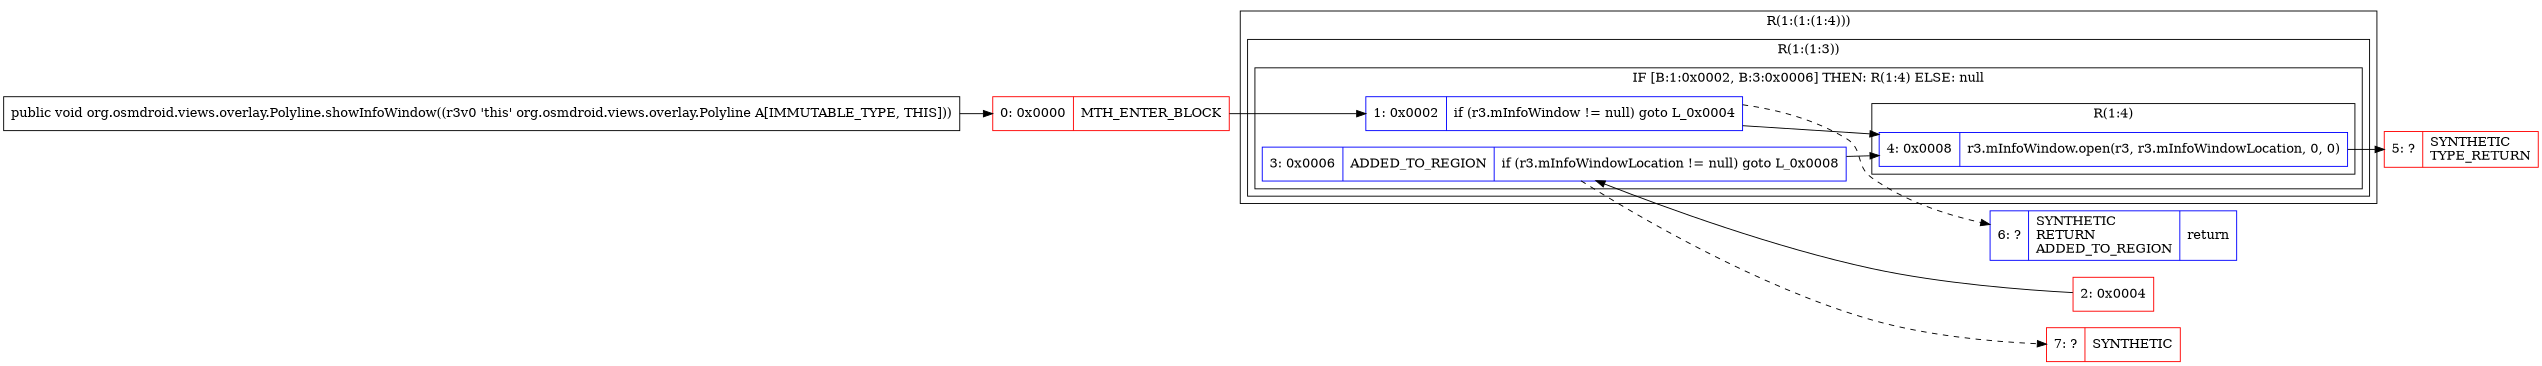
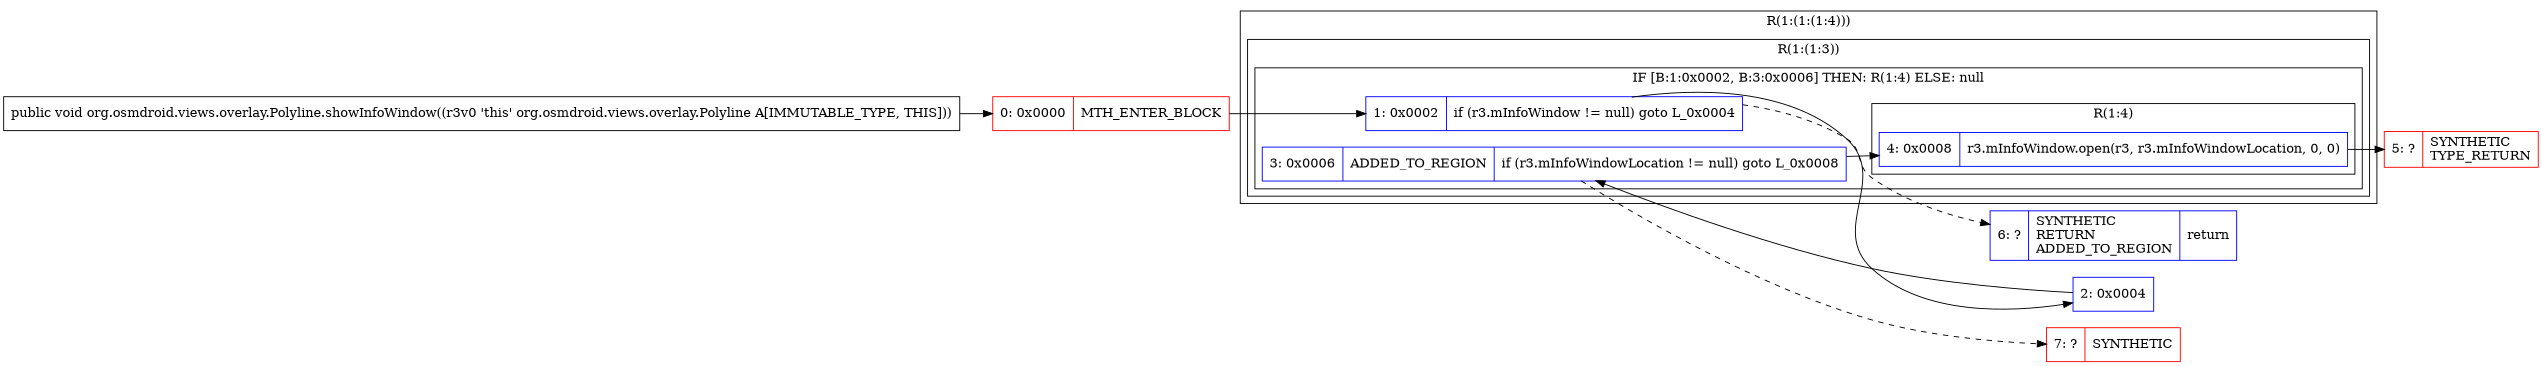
(1806, 130) -> (1862, 177)
(2113, 294) -> (2113, 294)
